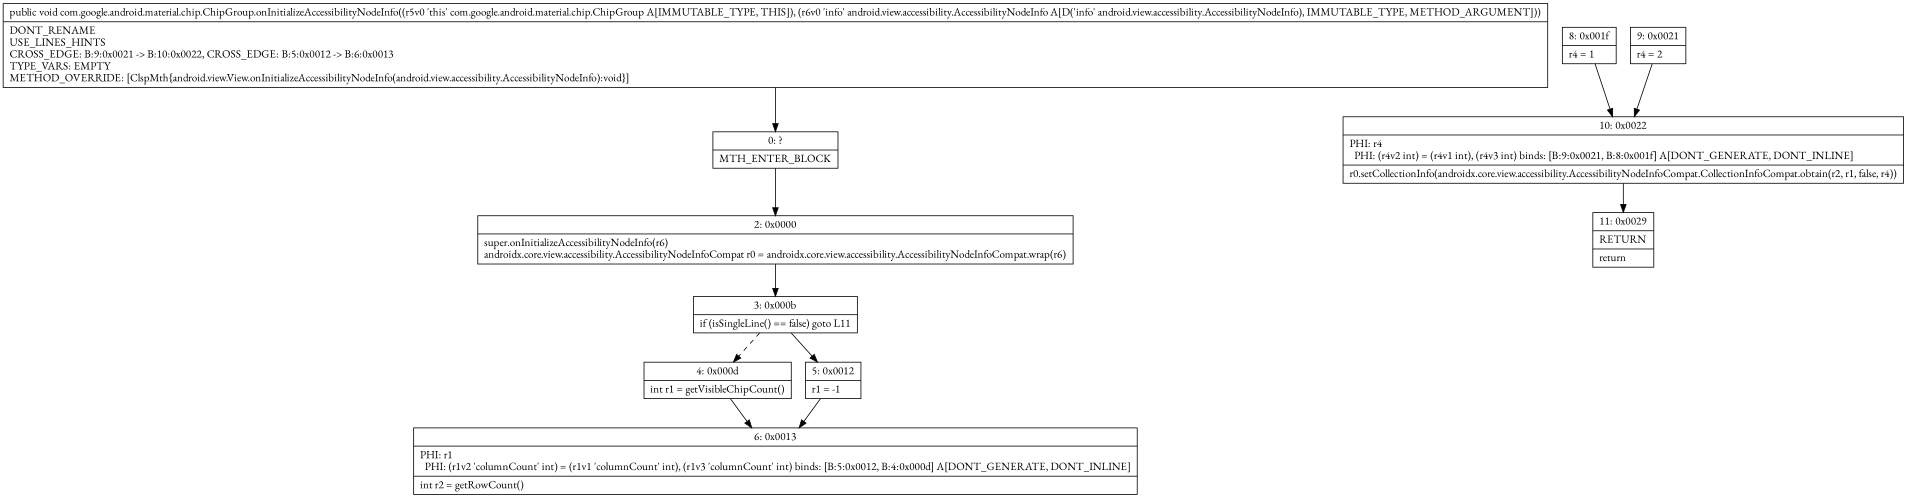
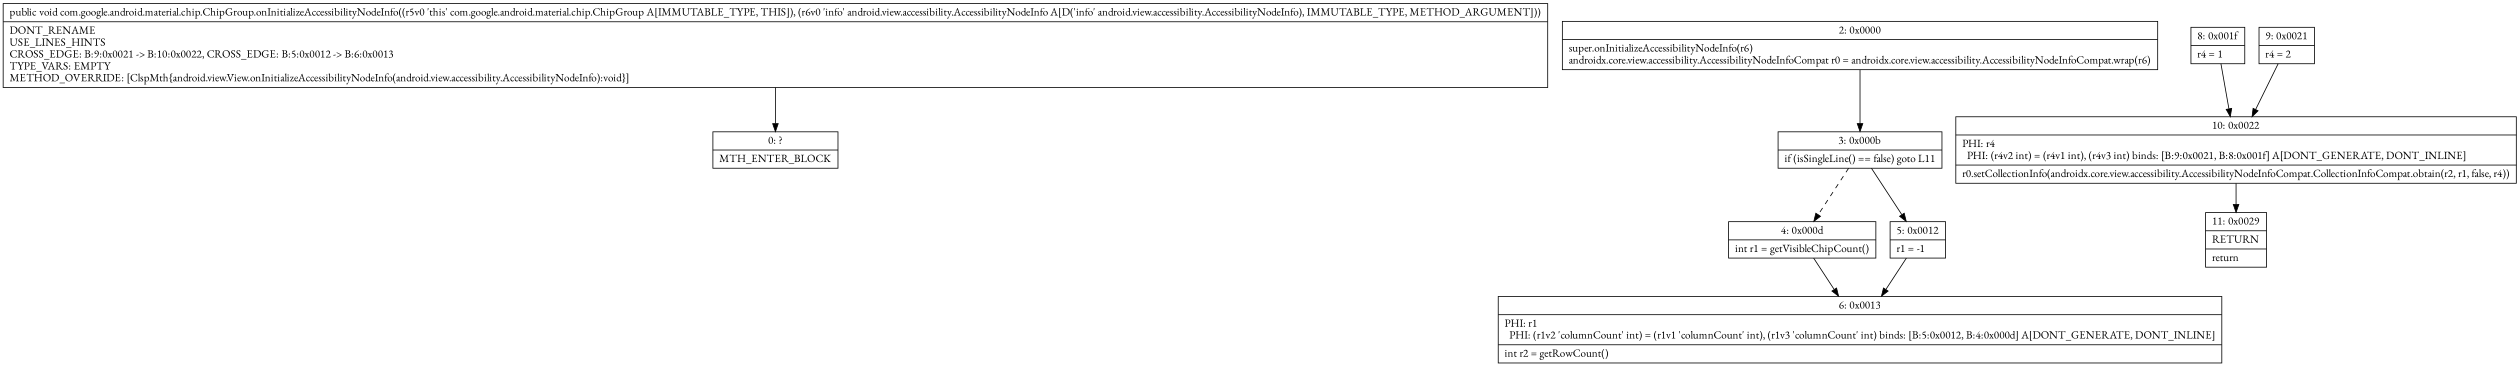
(775, 188) -> none
